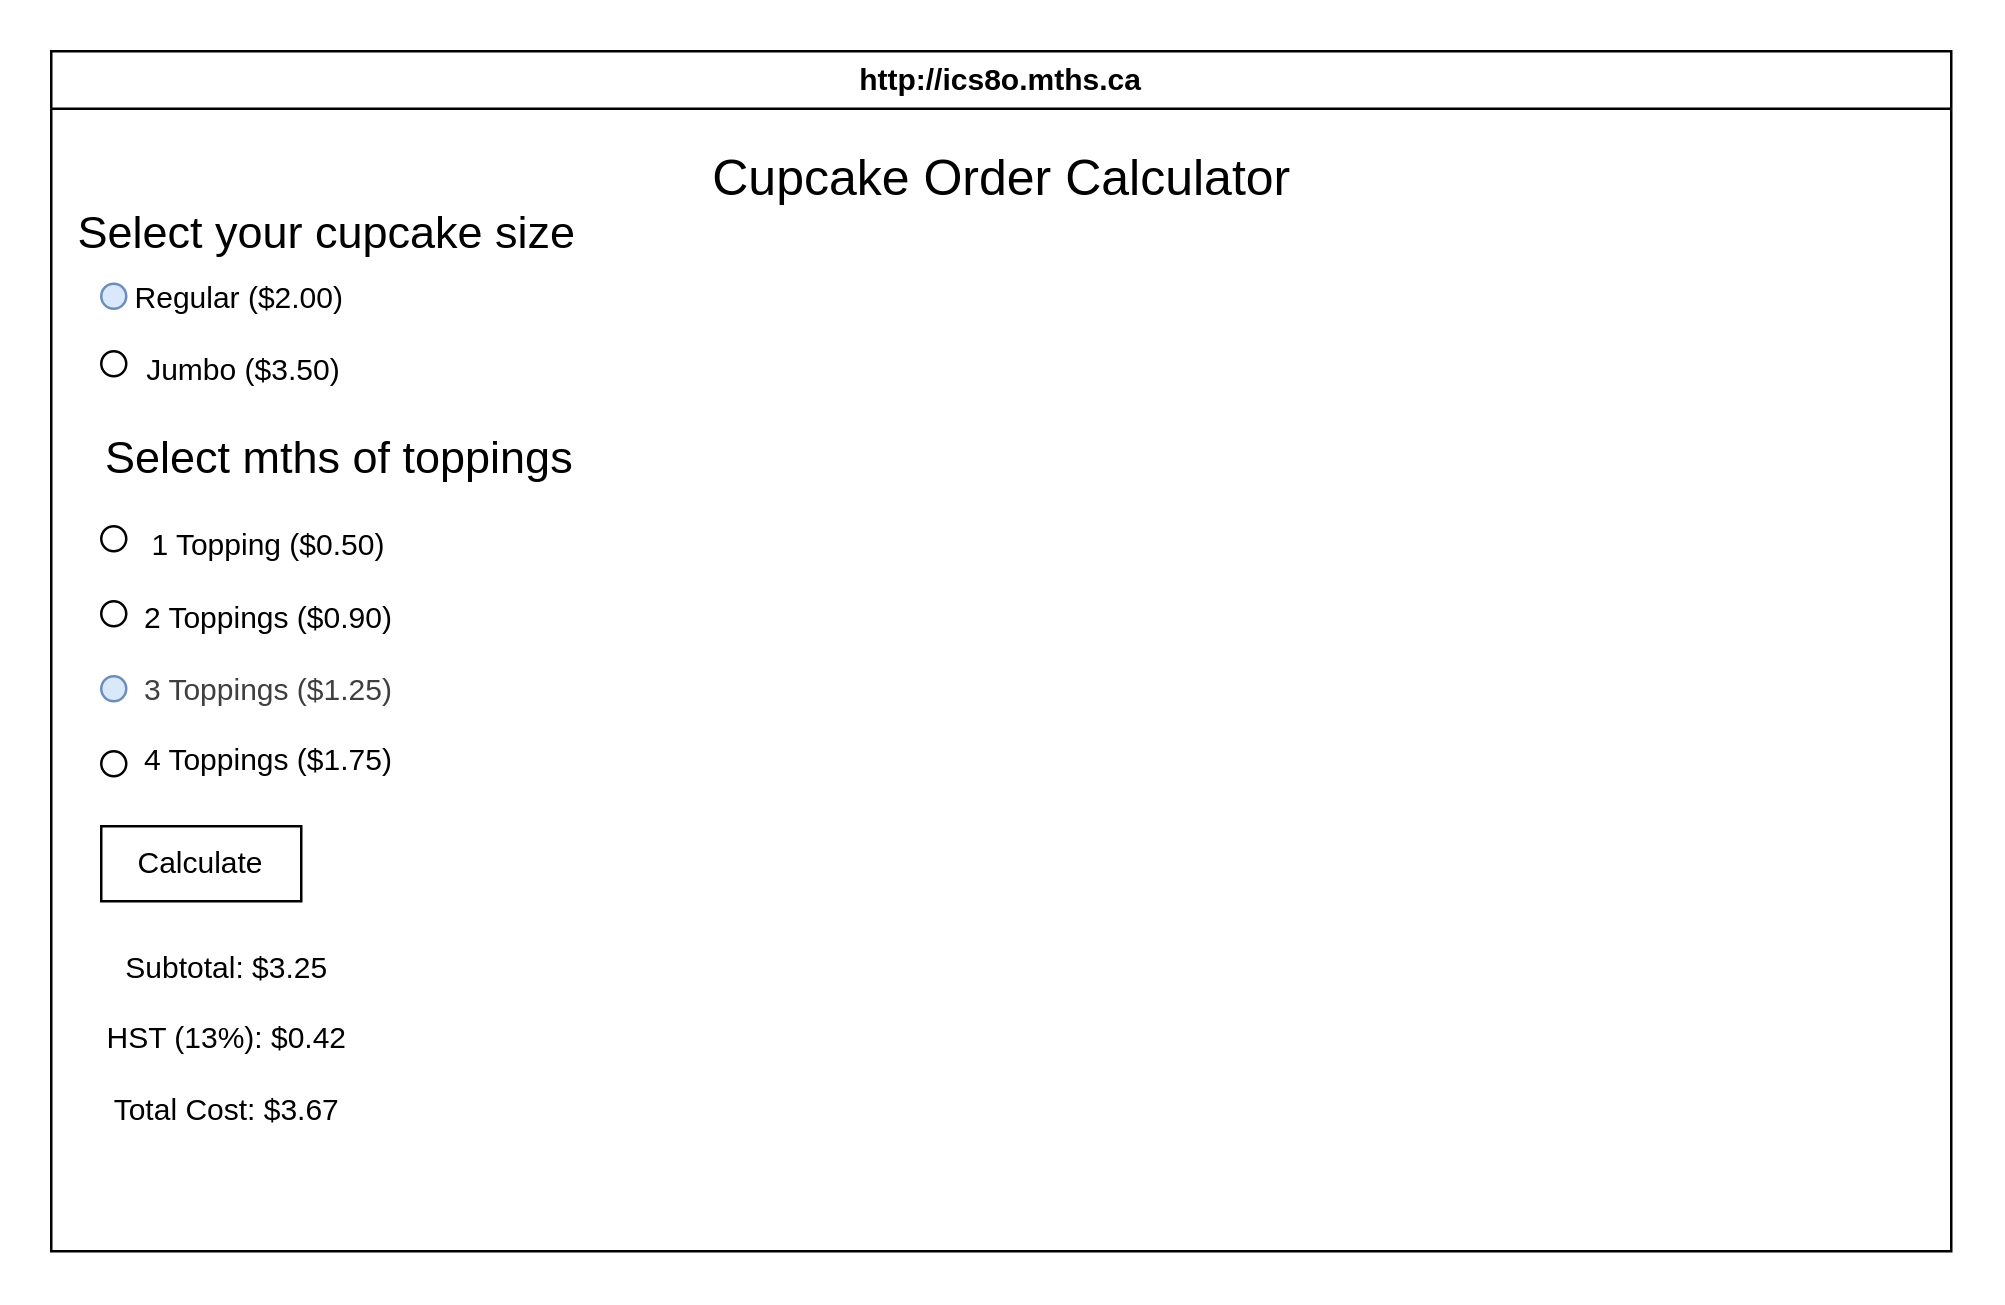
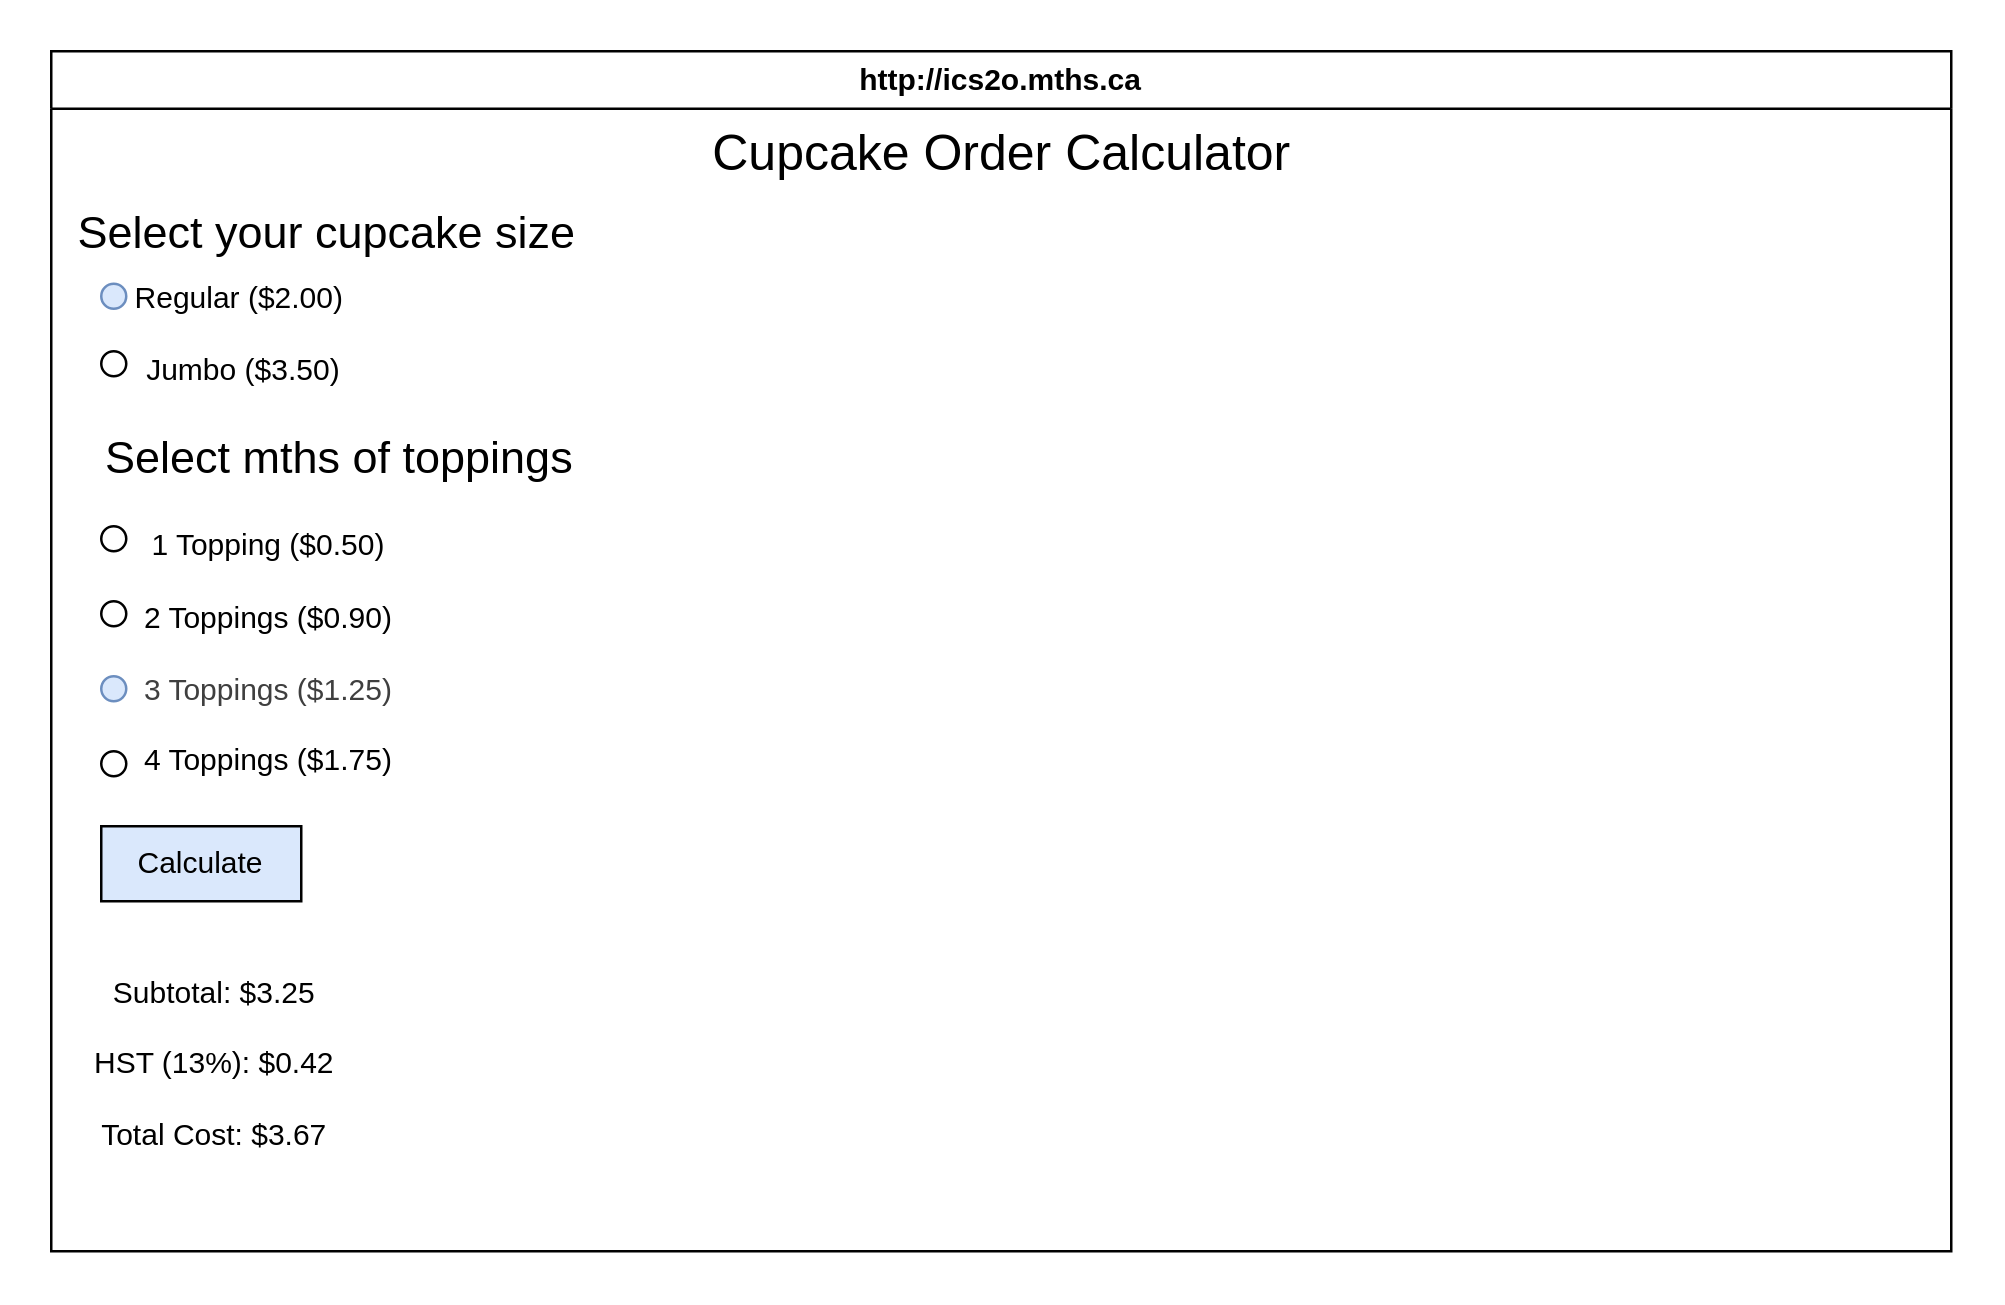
(1001, 81) -> (1001, 81)
(1001, 176) -> (1001, 151)
(201, 864) -> (201, 864)
(226, 1039) -> (214, 1064)
